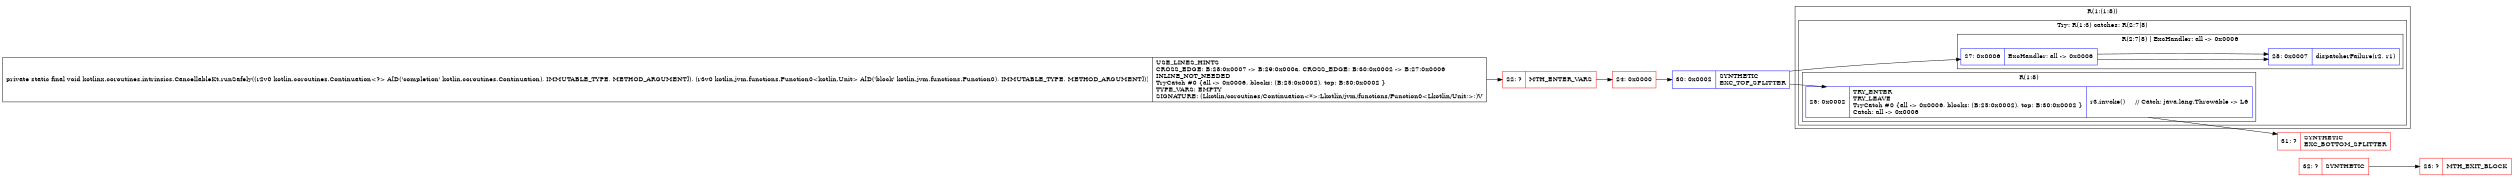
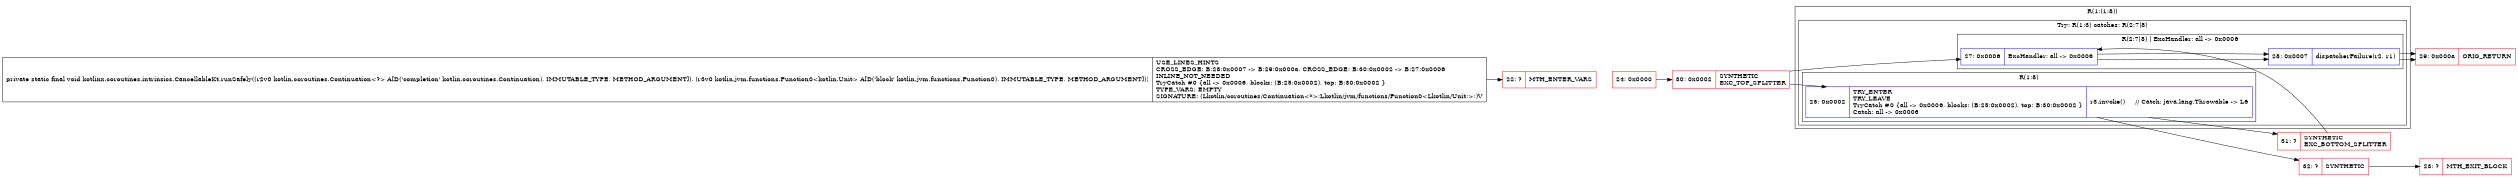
none -> (2466, 57)
none -> (2233, 63)
(1602, 80) -> none
(1731, 80) -> (1731, 80)
none -> (2196, 139)
